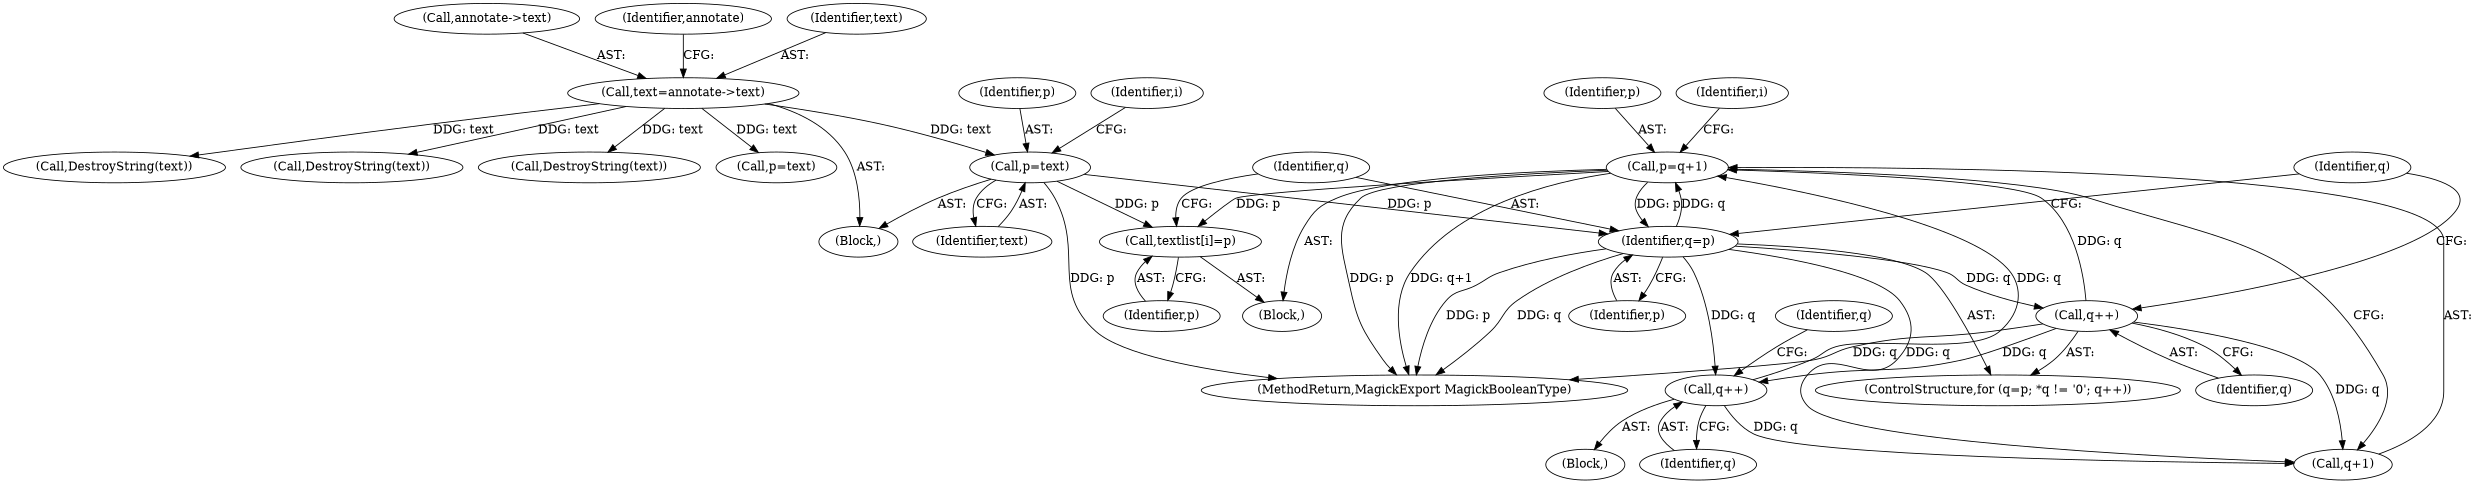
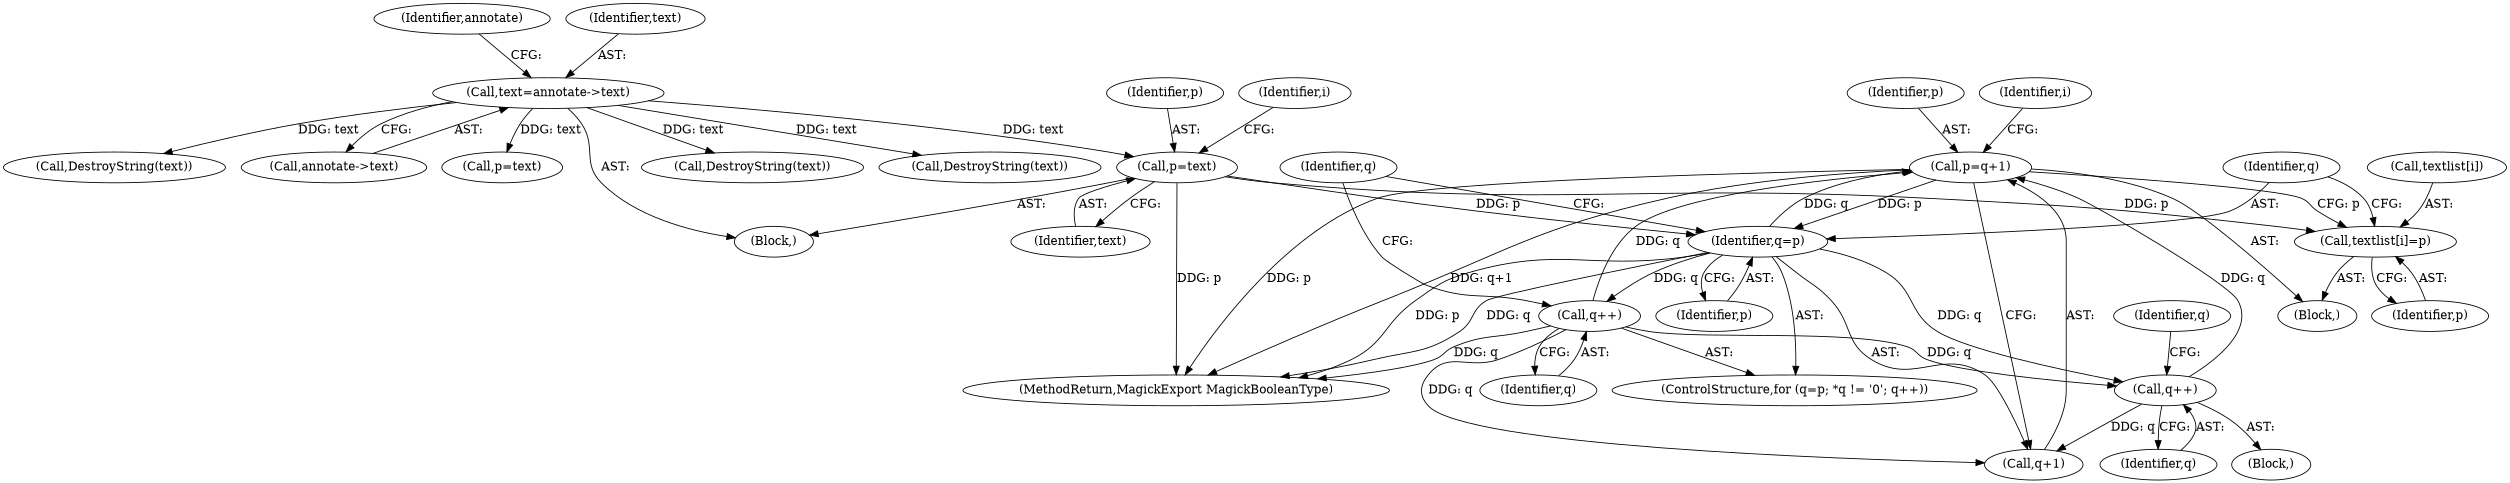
none -> (399, 116)
none -> (2437, 167)
(1258, 205) -> (2339, 205)
(1928, 353) -> (1888, 353)
